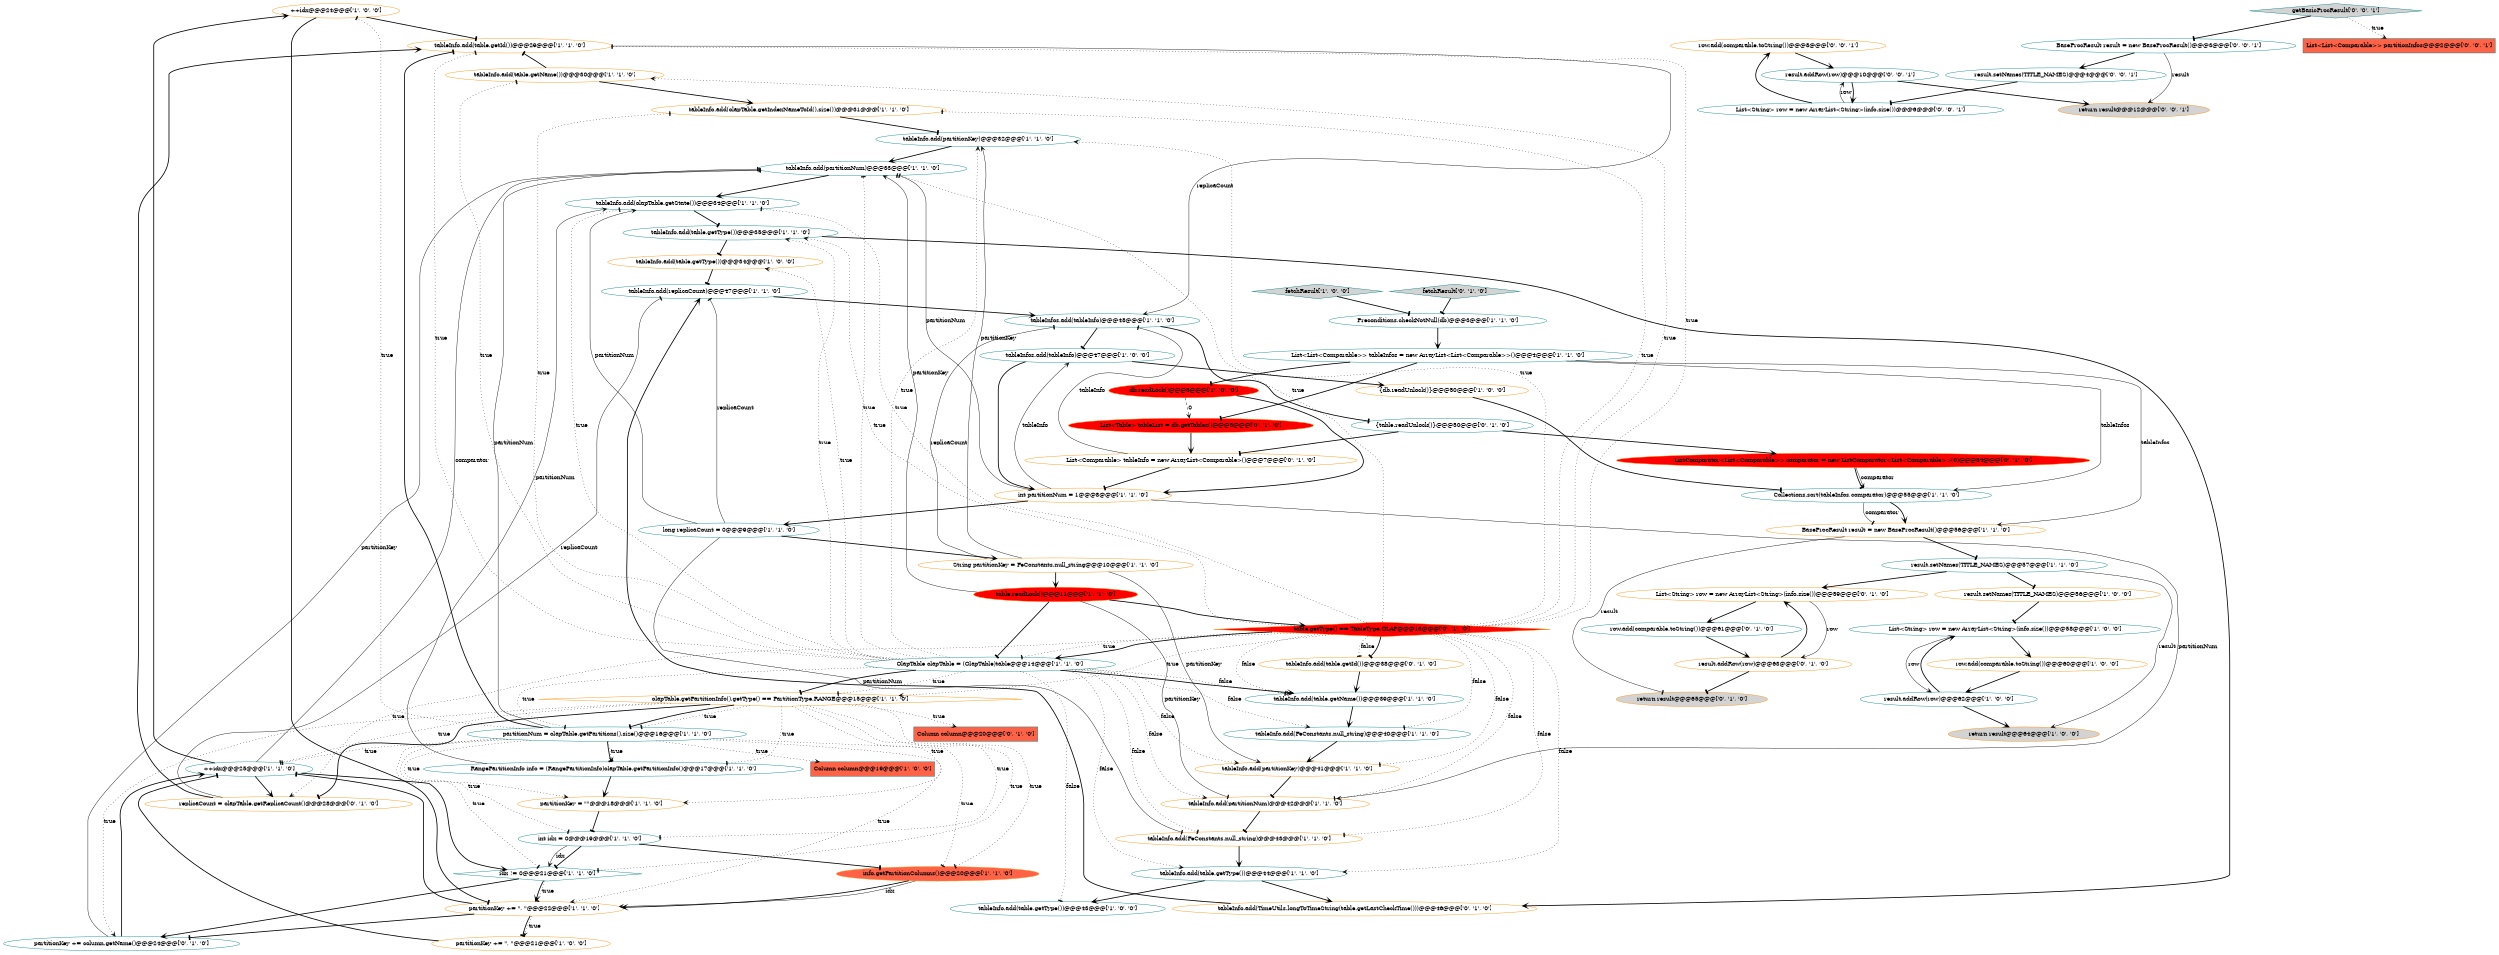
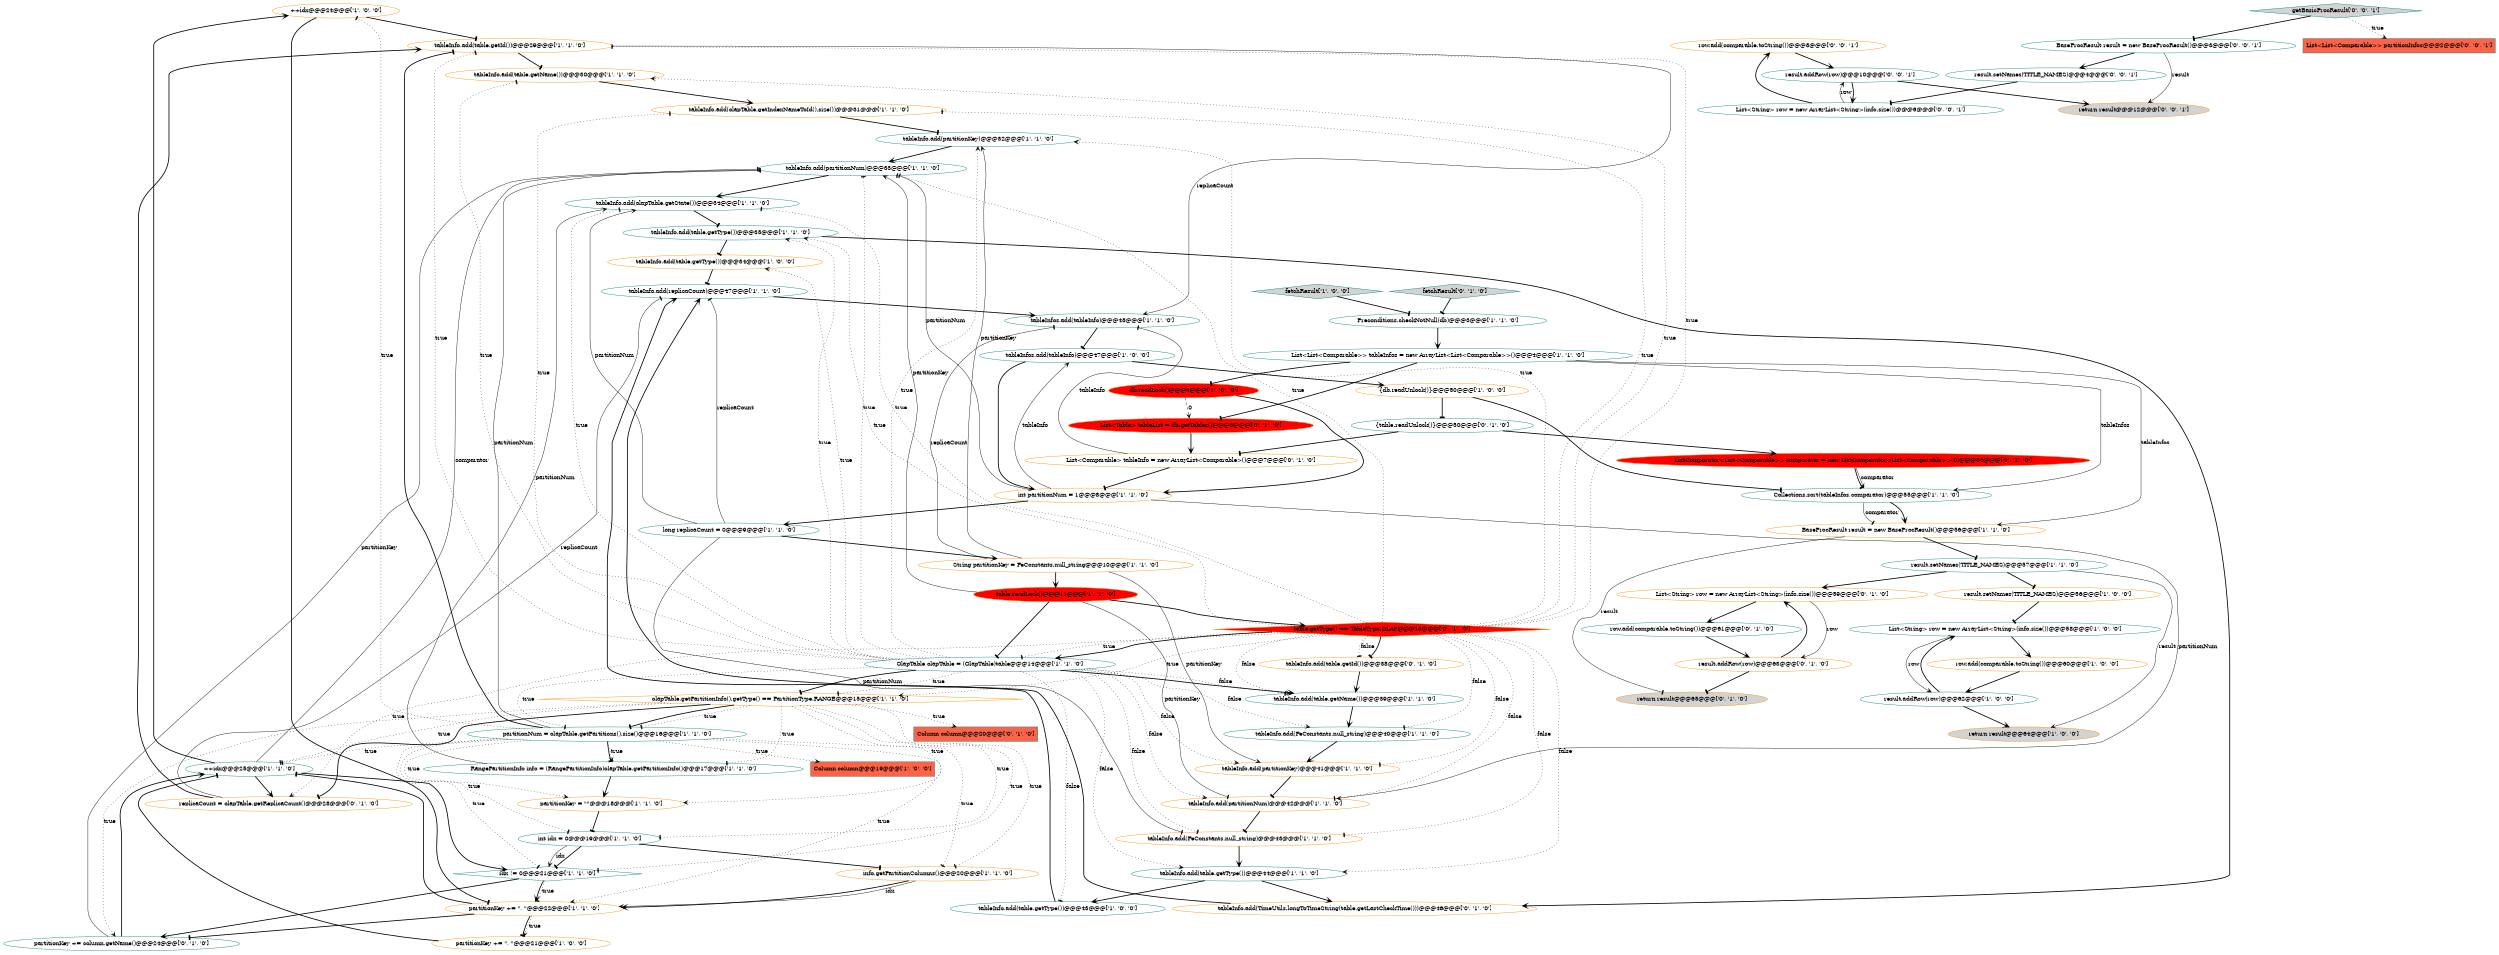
(536, 61) -> (529, 60)
(1249, 380) -> (1442, 407)
none -> (733, 684)
(938, 874) -> (938, 874)
